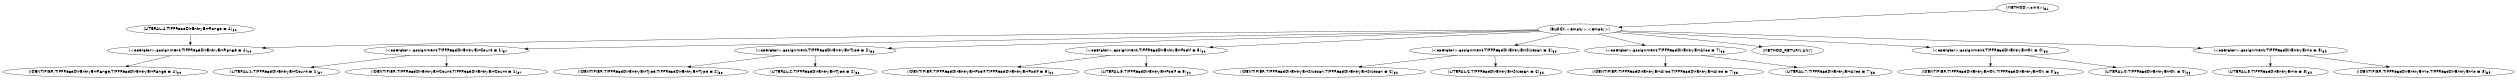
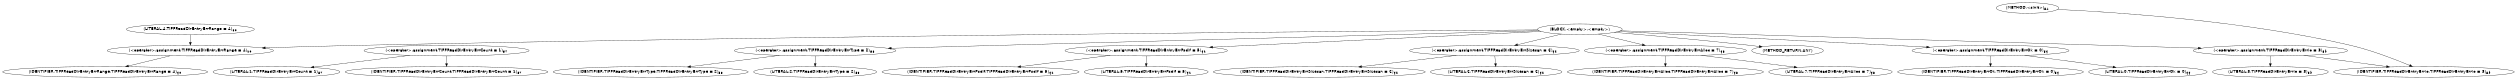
(1810, 18) -> (2236, 25)
(1033, 40) -> none
